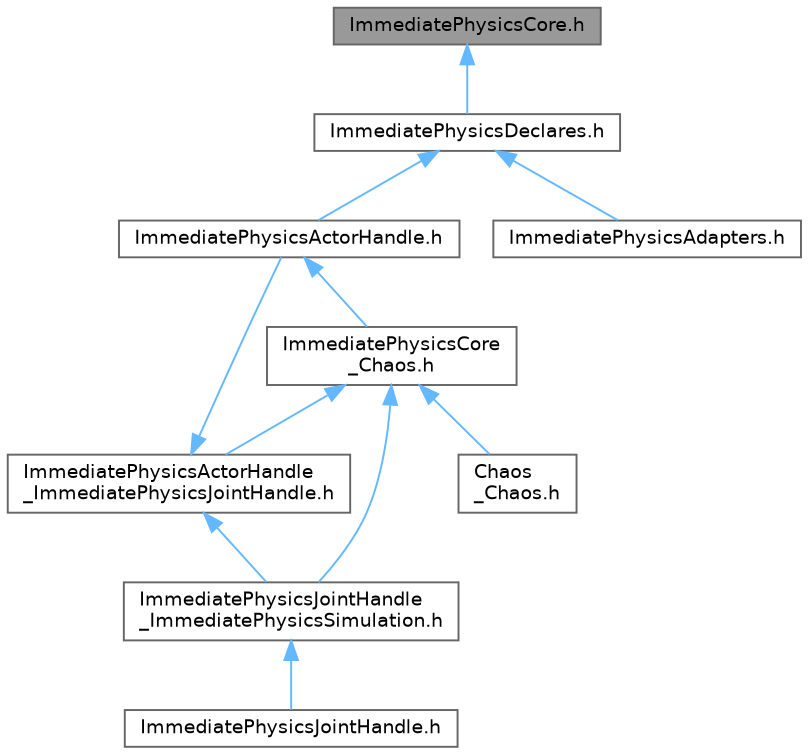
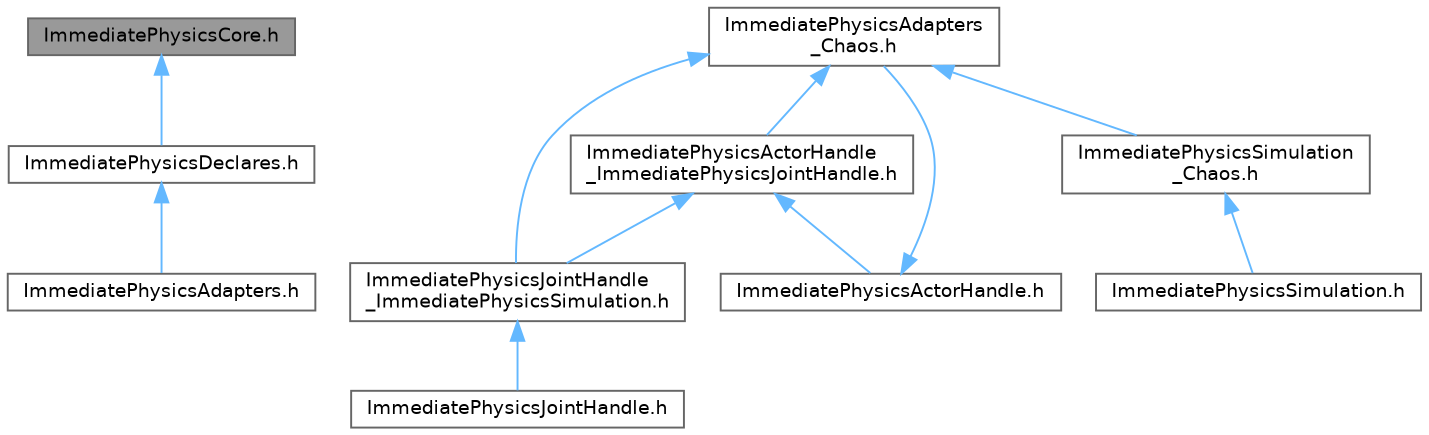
(370, 190) -> none
none -> (1259, 292)
(392, 356) -> (854, 37)
(518, 484) -> (1216, 164)
